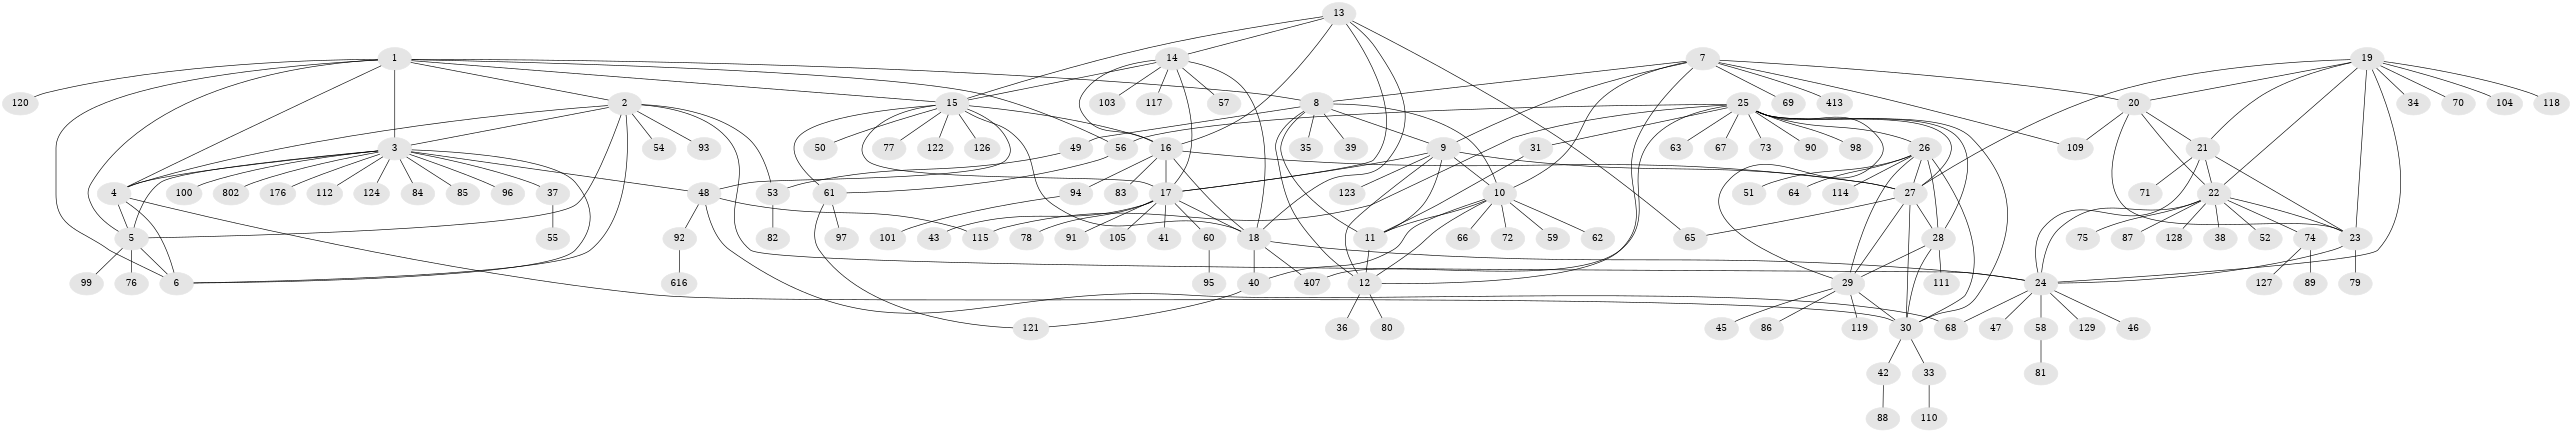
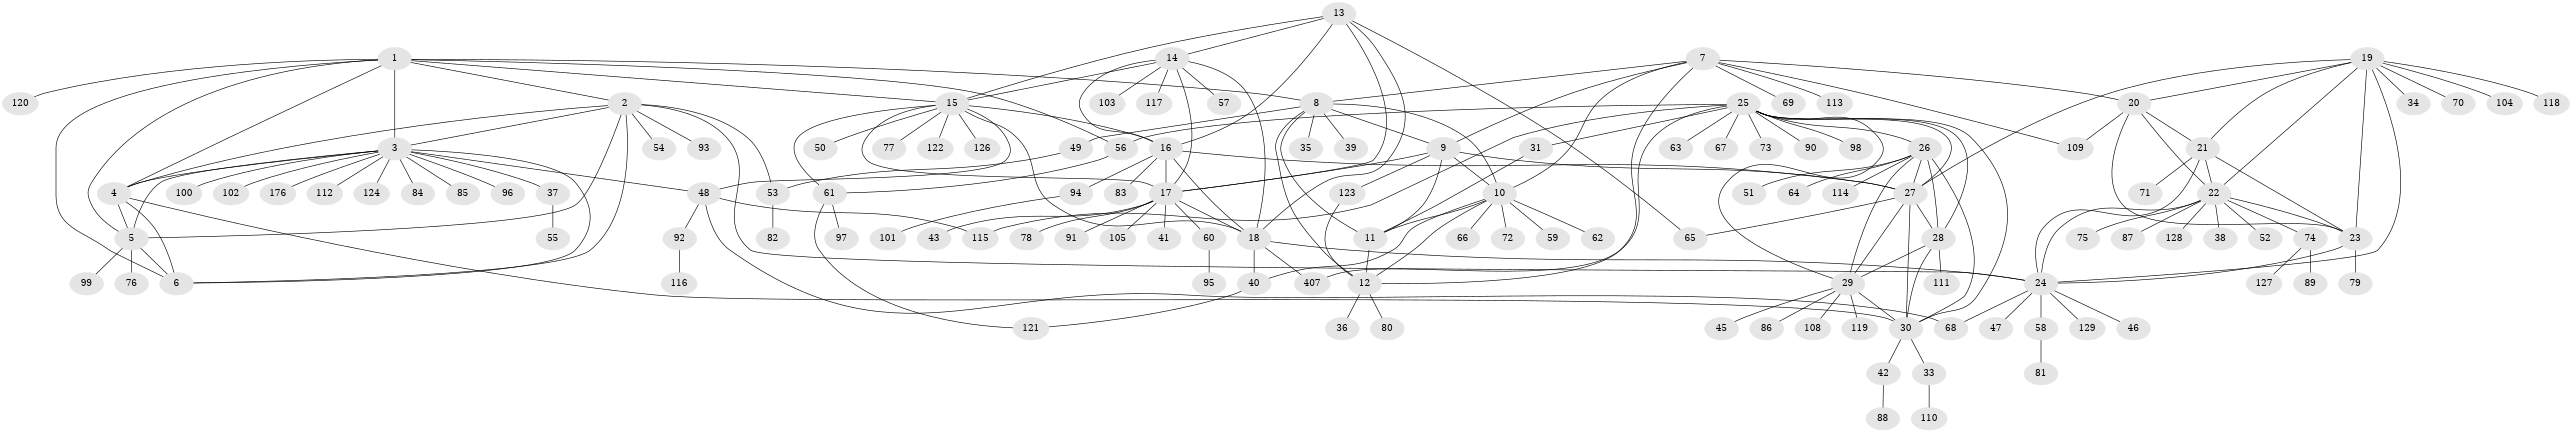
(1835, 104) -> (1835, 104)
(231, 194) -> (231, 194)
(1364, 211) -> (1325, 244)
(679, 284) -> (679, 284)
none -> (1813, 329)
